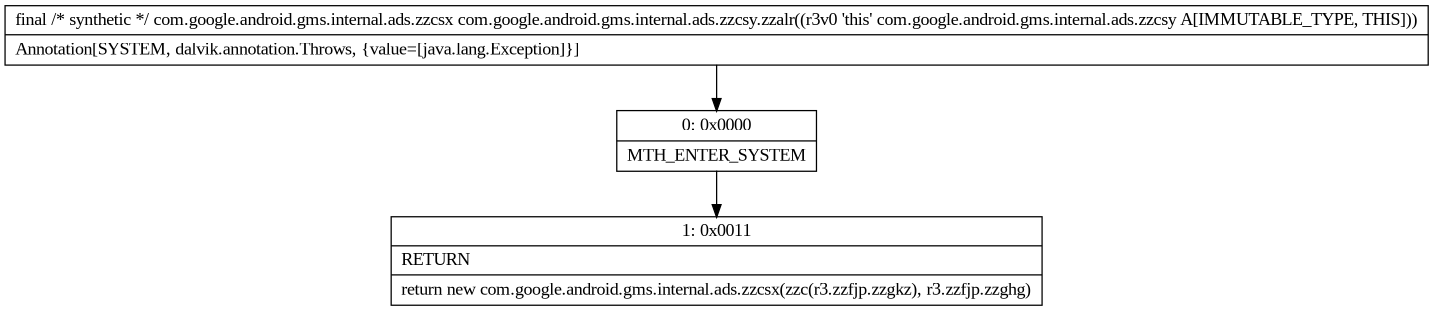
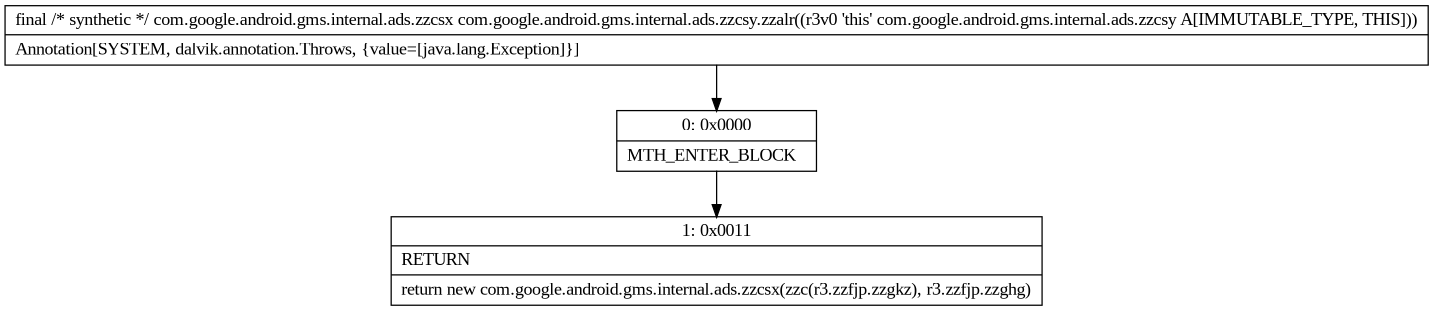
(717, 155) -> (712, 155)
